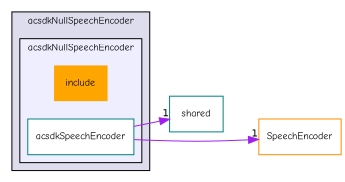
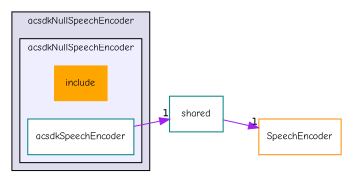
(191, 141) -> (236, 123)
